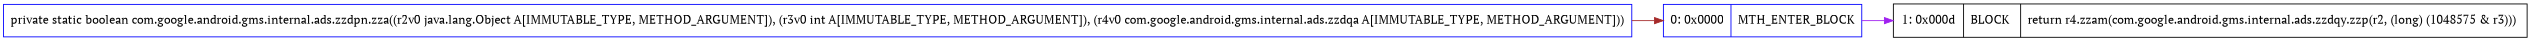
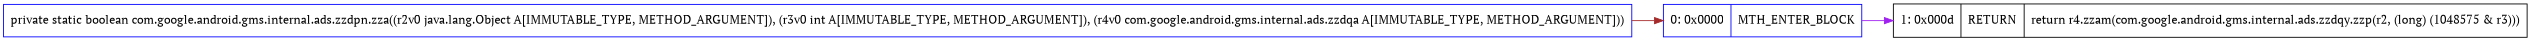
(1990, 20) -> (1993, 20)
